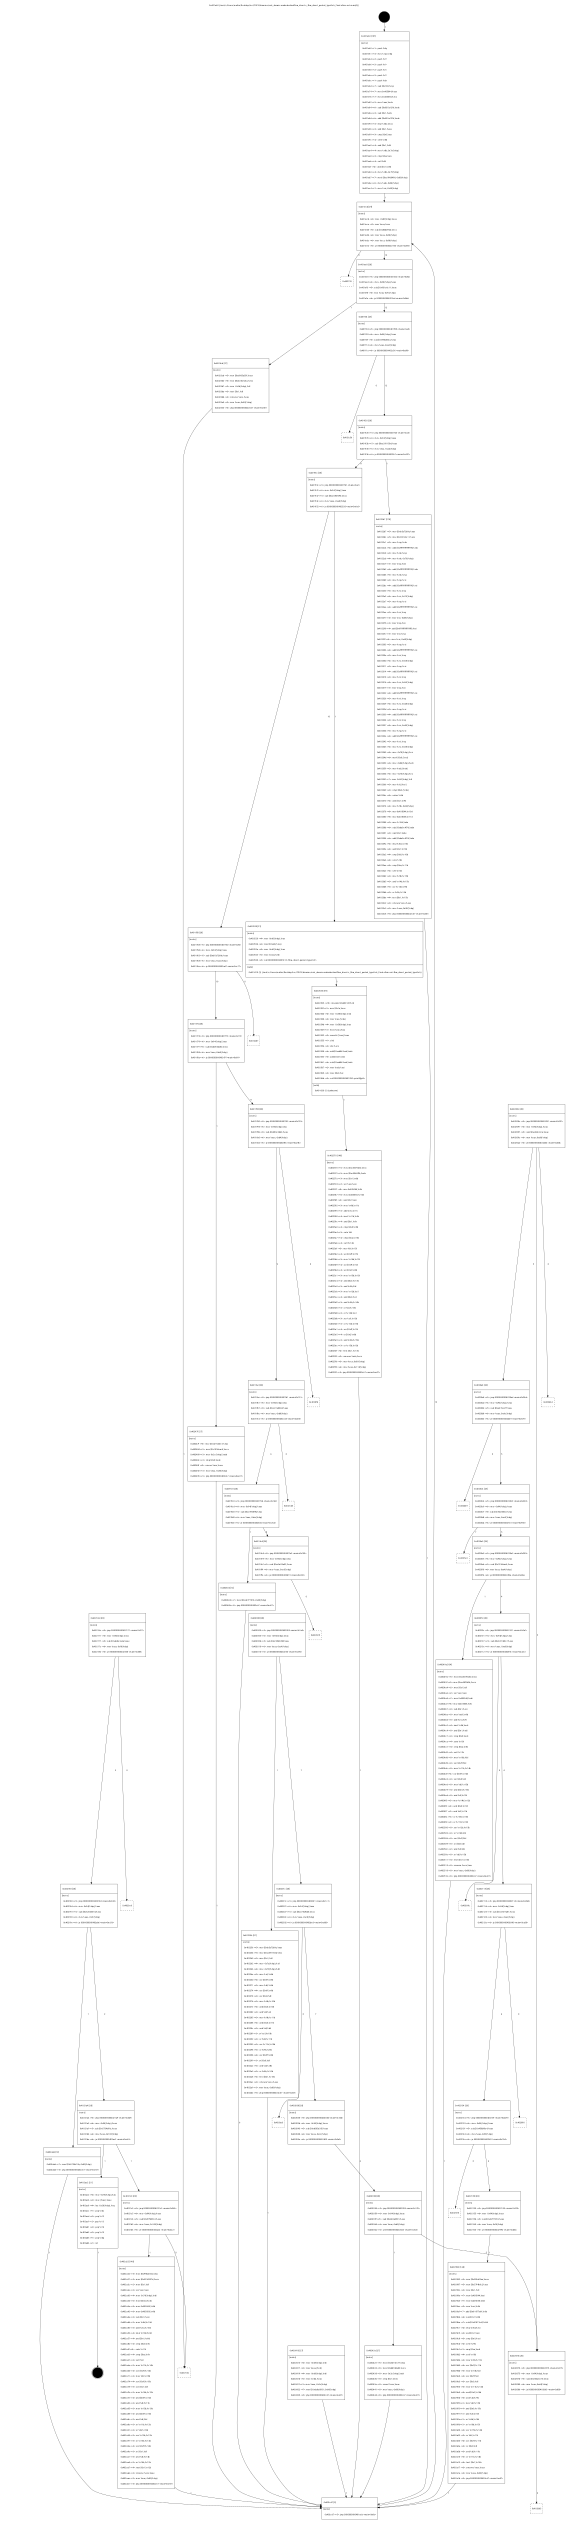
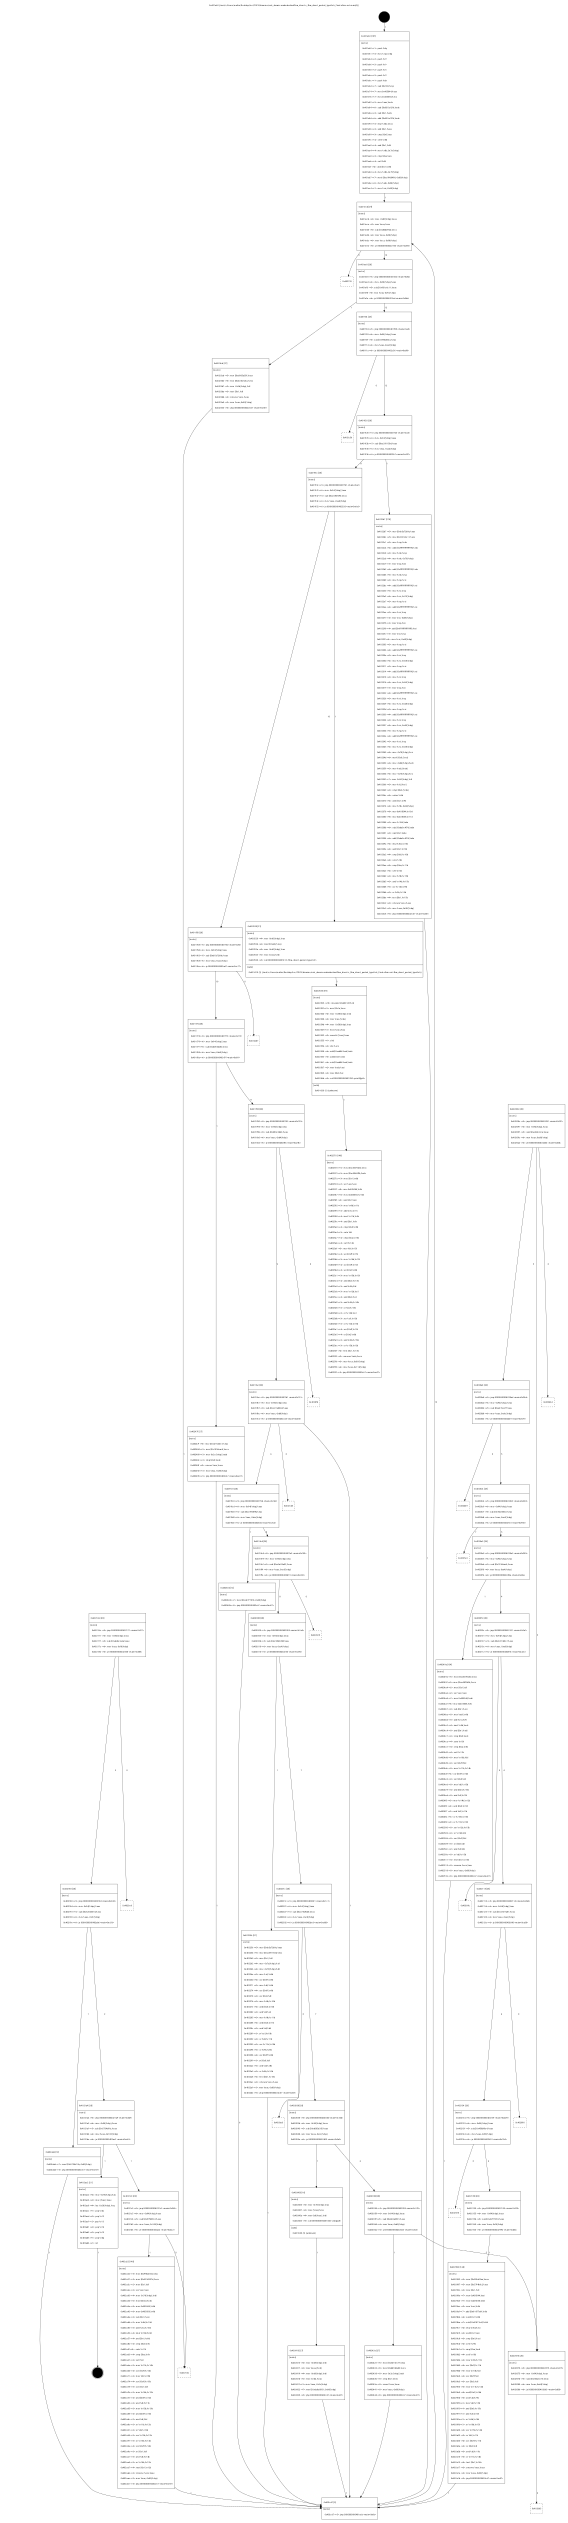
none -> (279, 1596)
(360, 1937) -> (350, 1952)
none -> (316, 2213)
